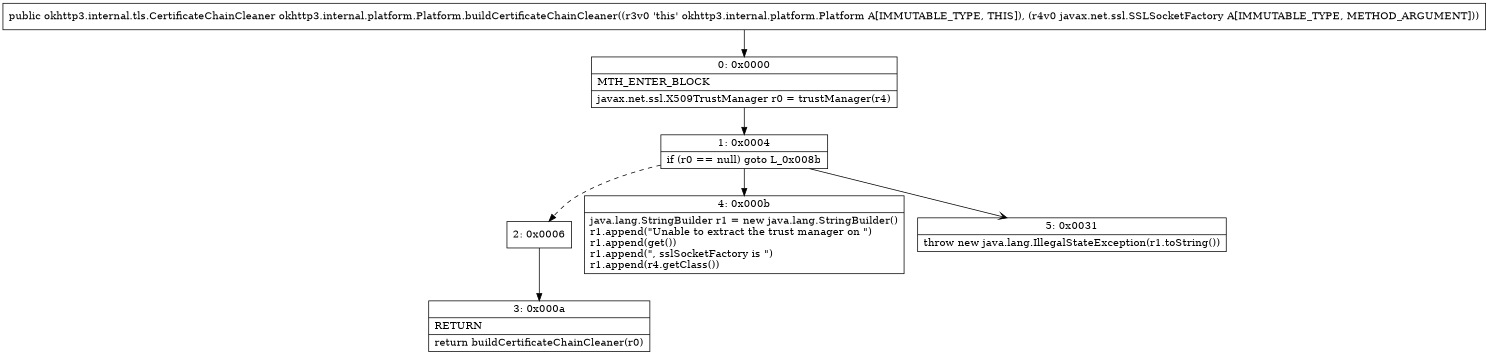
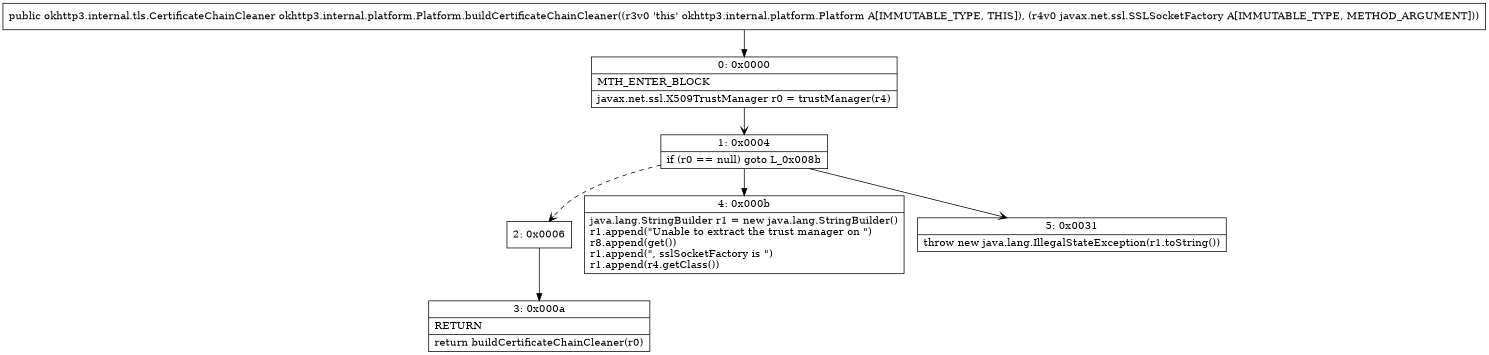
(744, 118) -> (744, 118)
(604, 183) -> (604, 183)
(634, 243) -> (634, 243)
